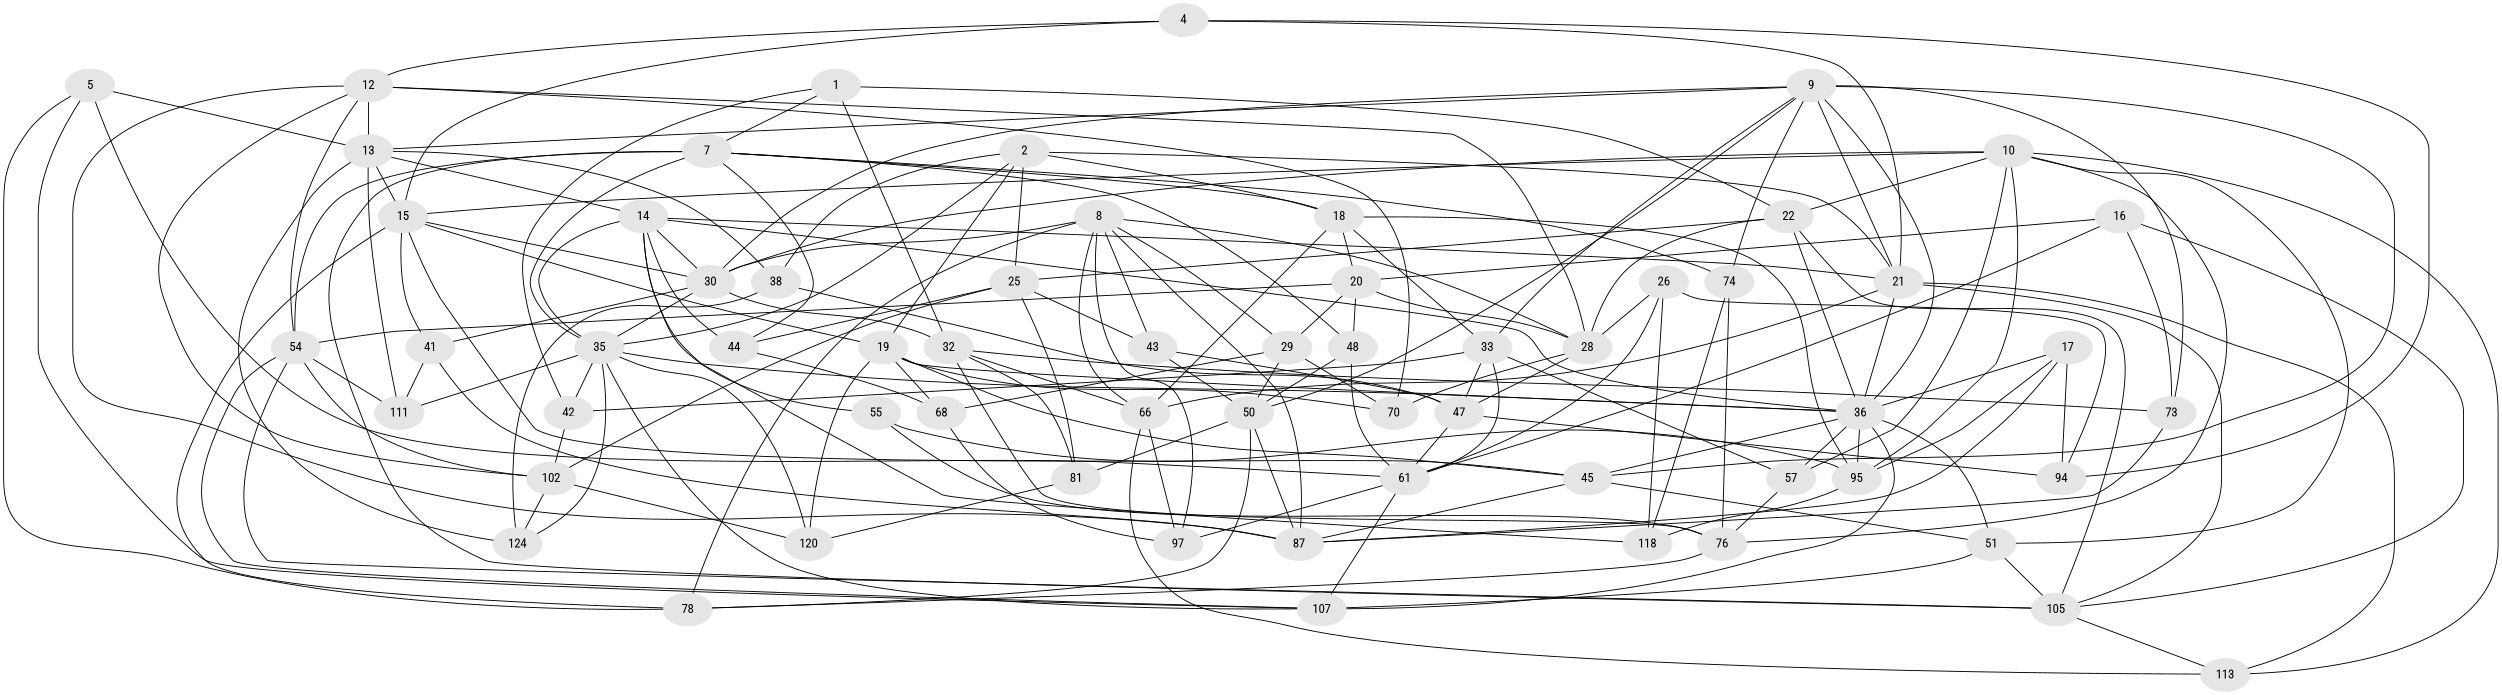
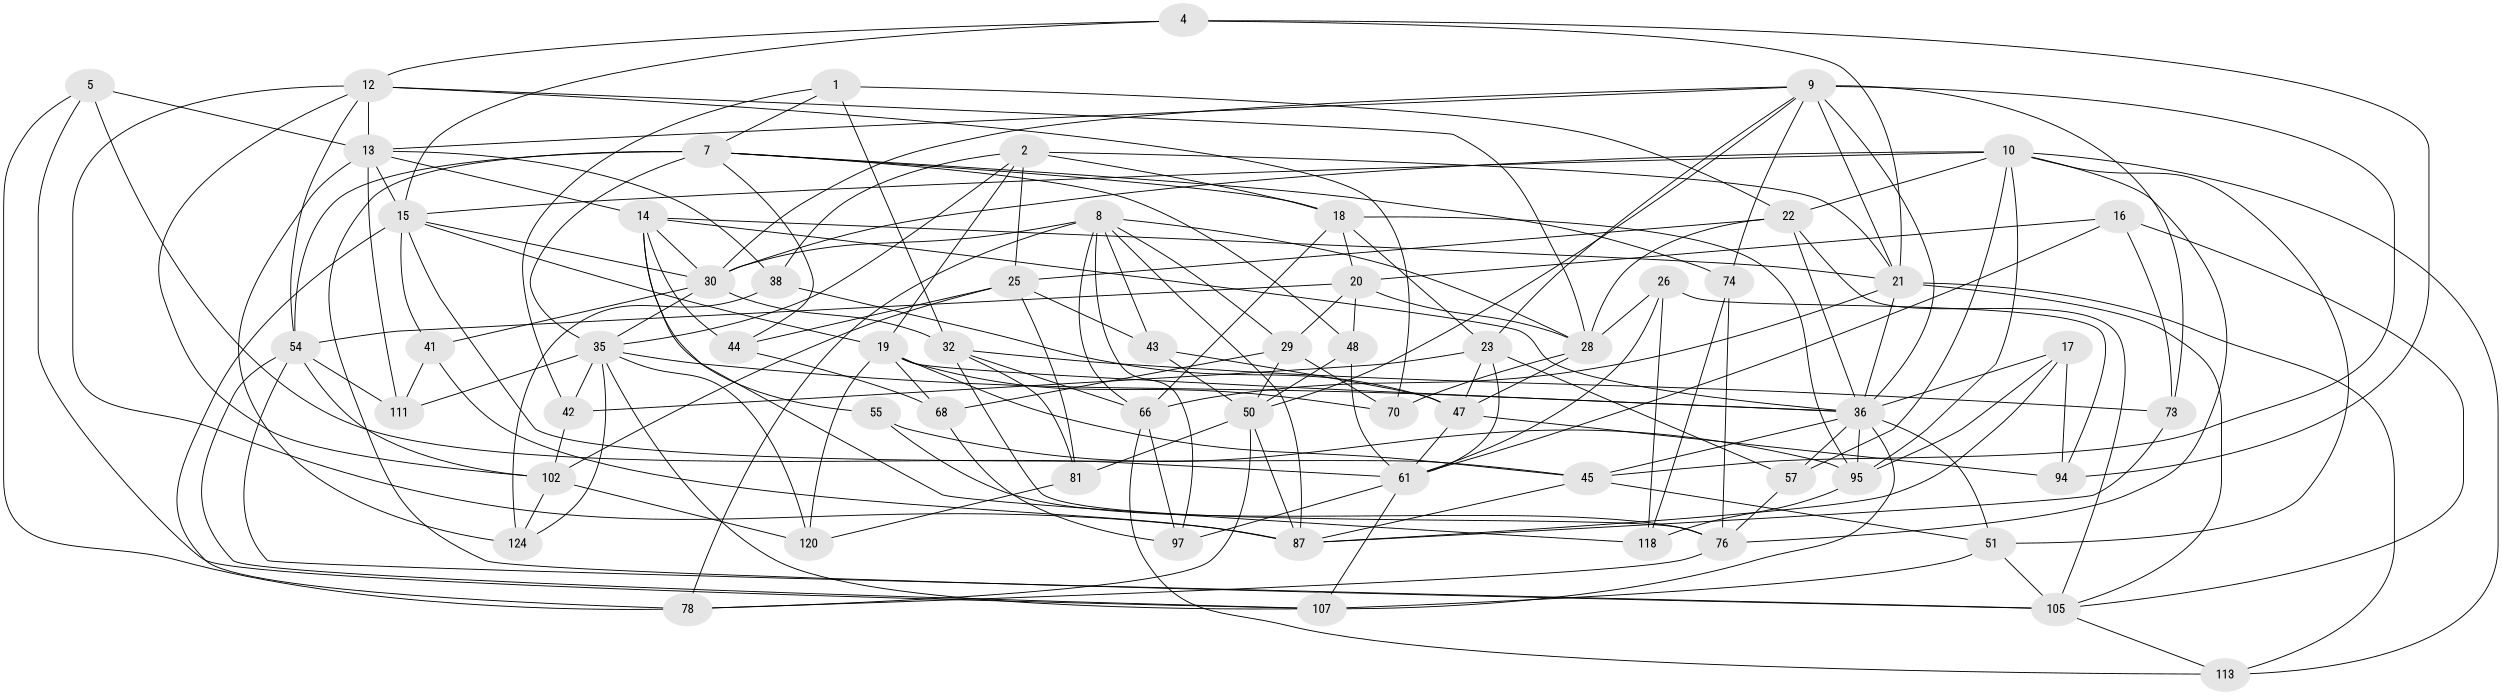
(542, 269) -> none
(1487, 348) -> (1487, 348)
